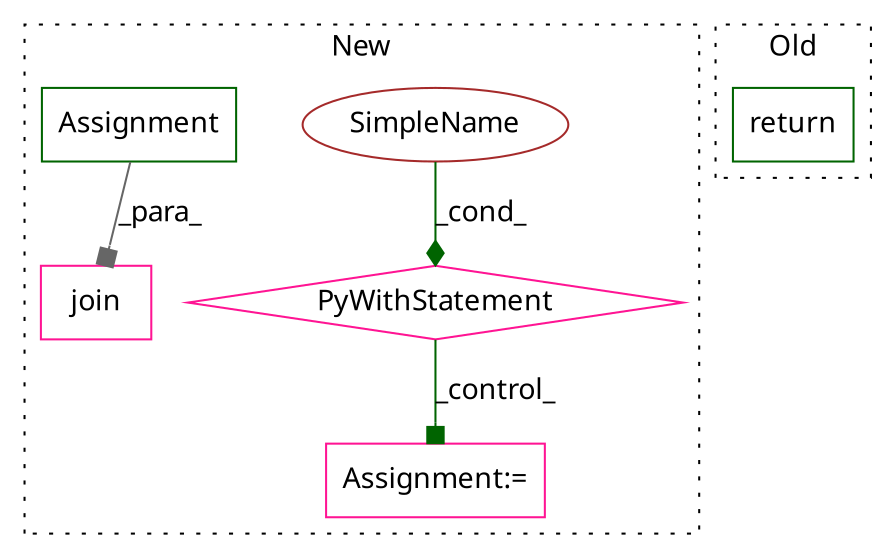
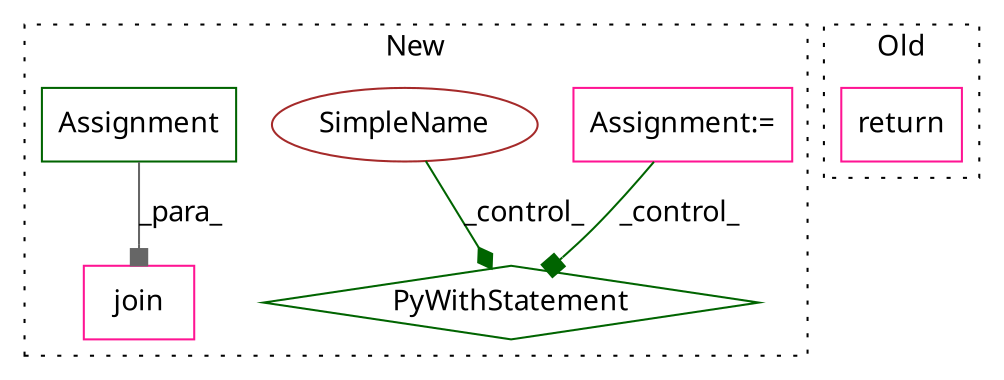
(793, 125) -> (902, 125)
(481, 214) -> (524, 214)
(435, 303) -> (511, 303)
(435, 381) -> (610, 211)
